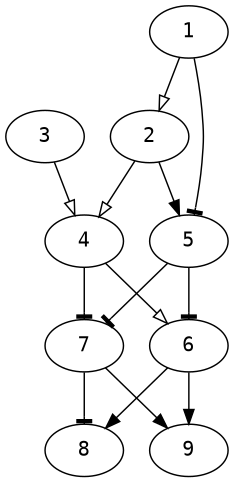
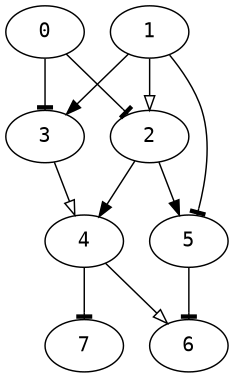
none -> (45, 32)
none -> (104, 78)
(121, 183) -> (121, 183)
(144, 287) -> none
(84, 450) -> none
(189, 450) -> none
